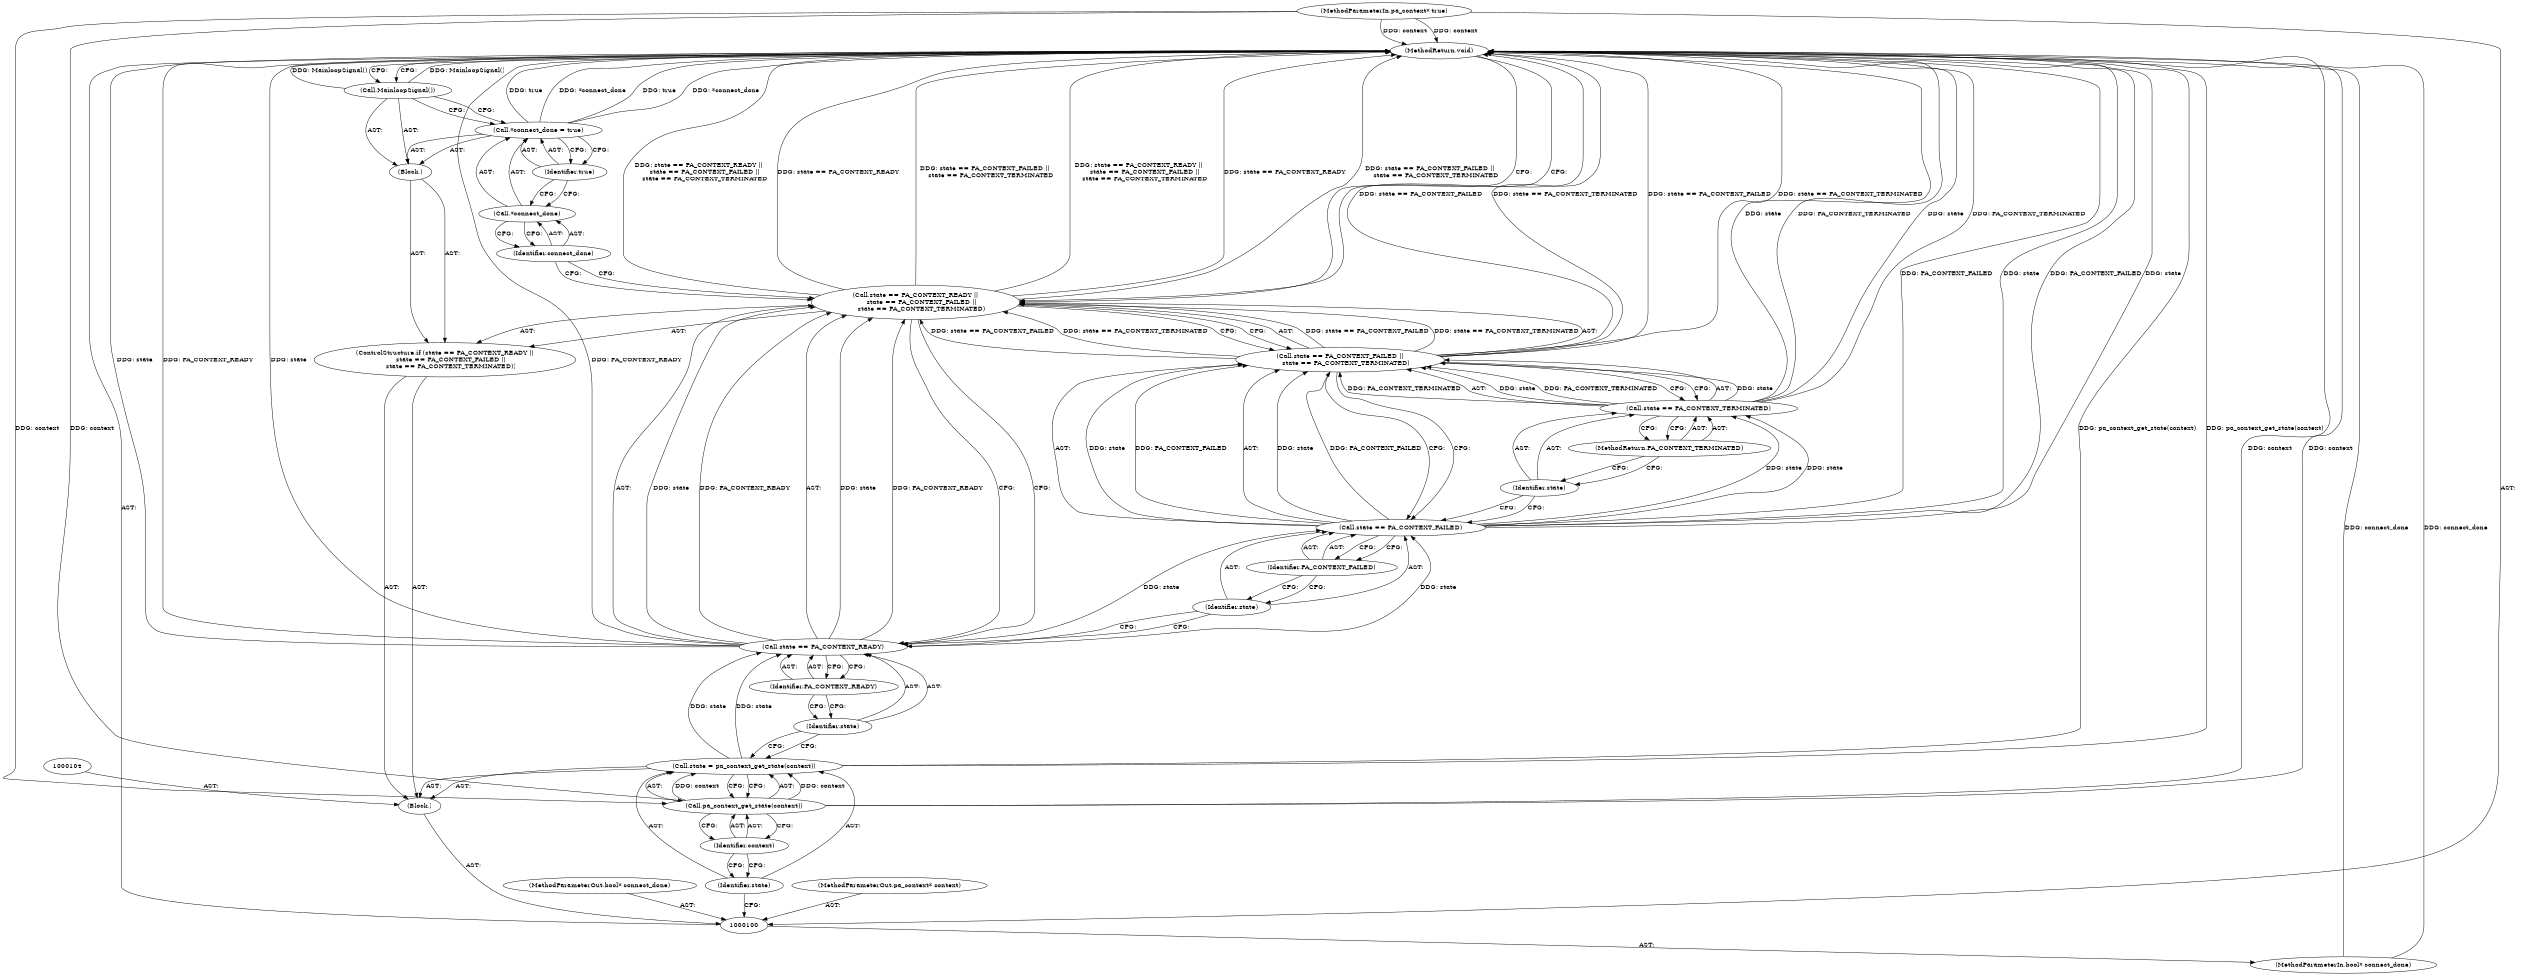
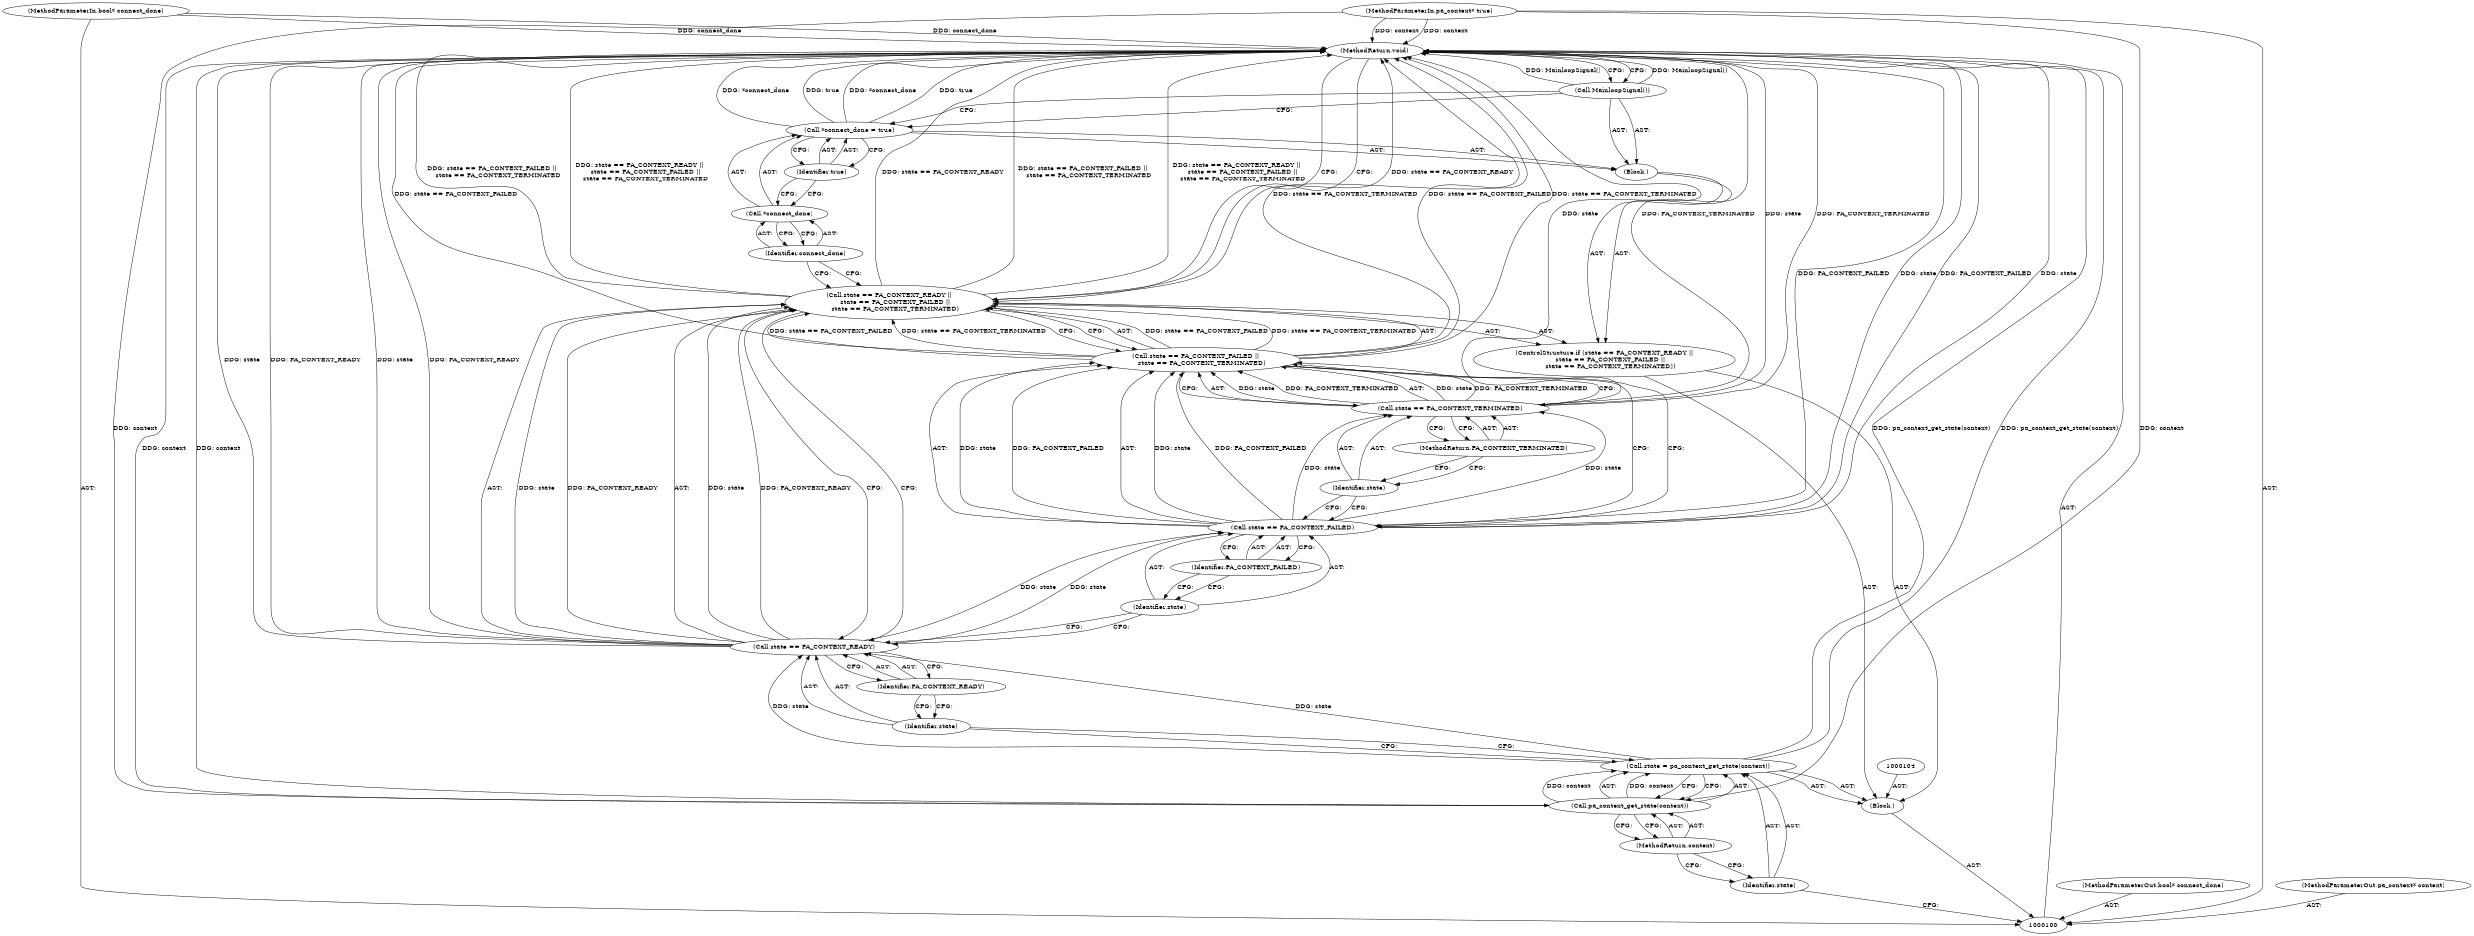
(744, 846) -> (1676, 846)
(1509, 944) -> (613, 909)
